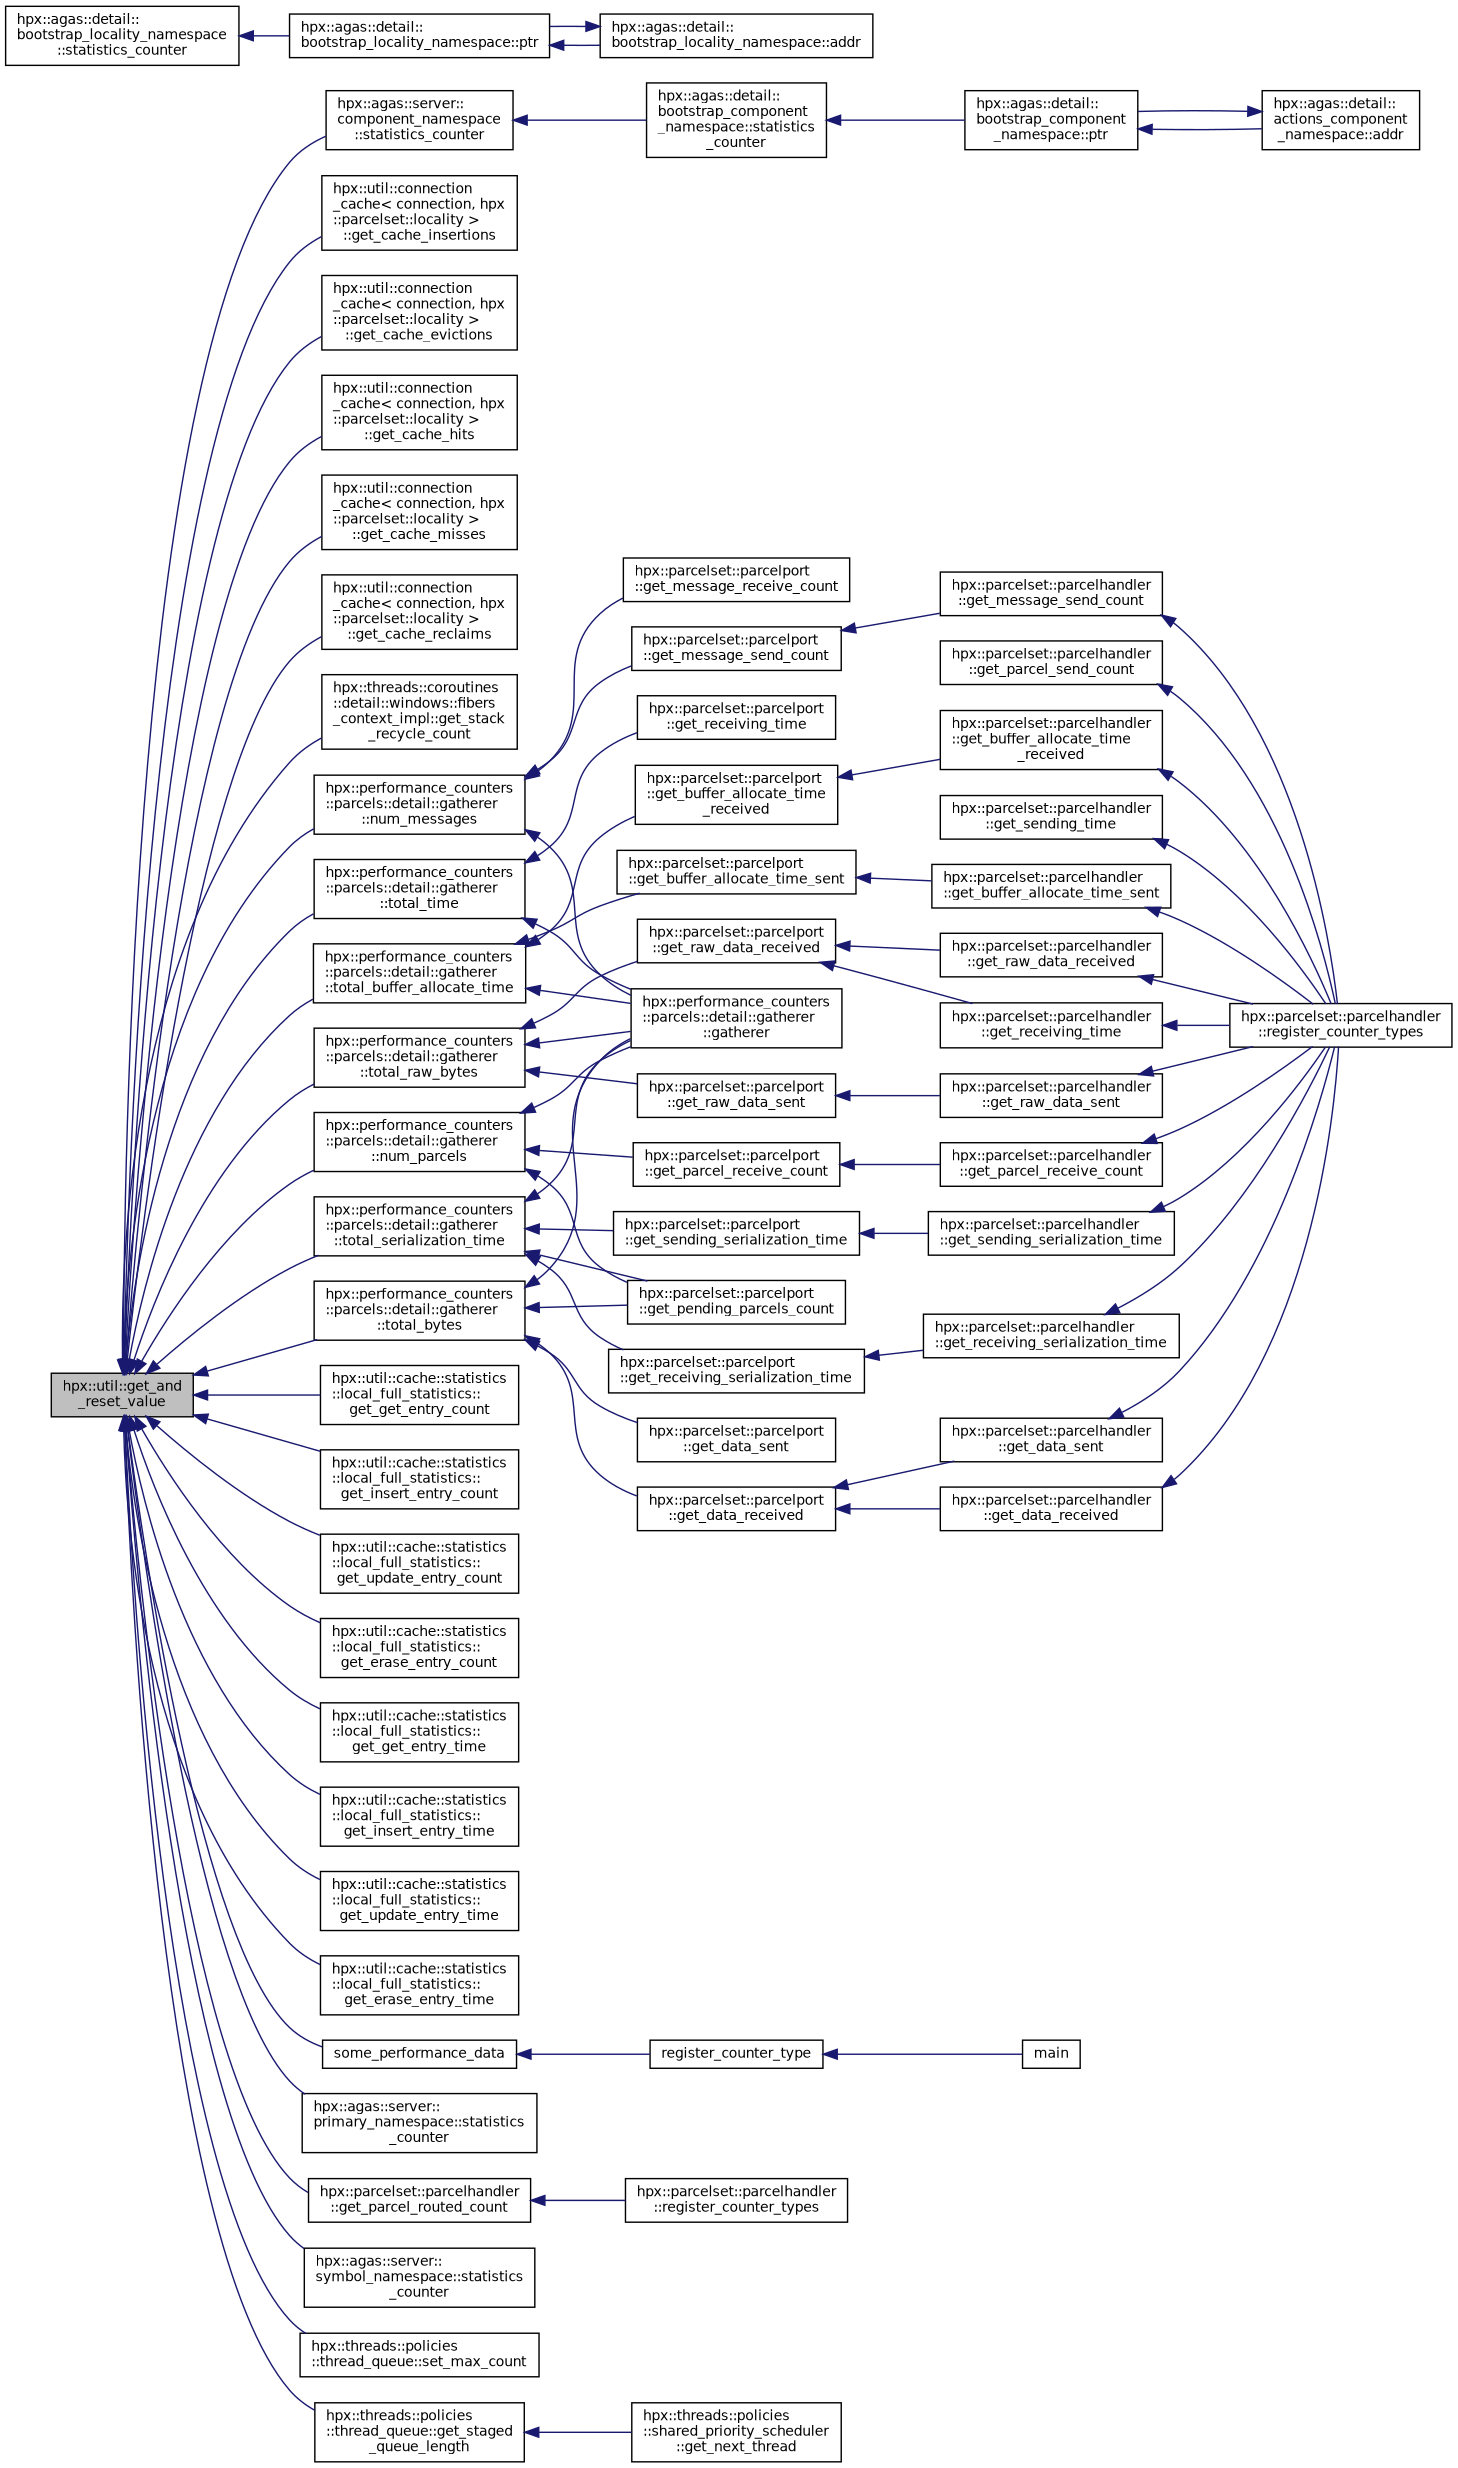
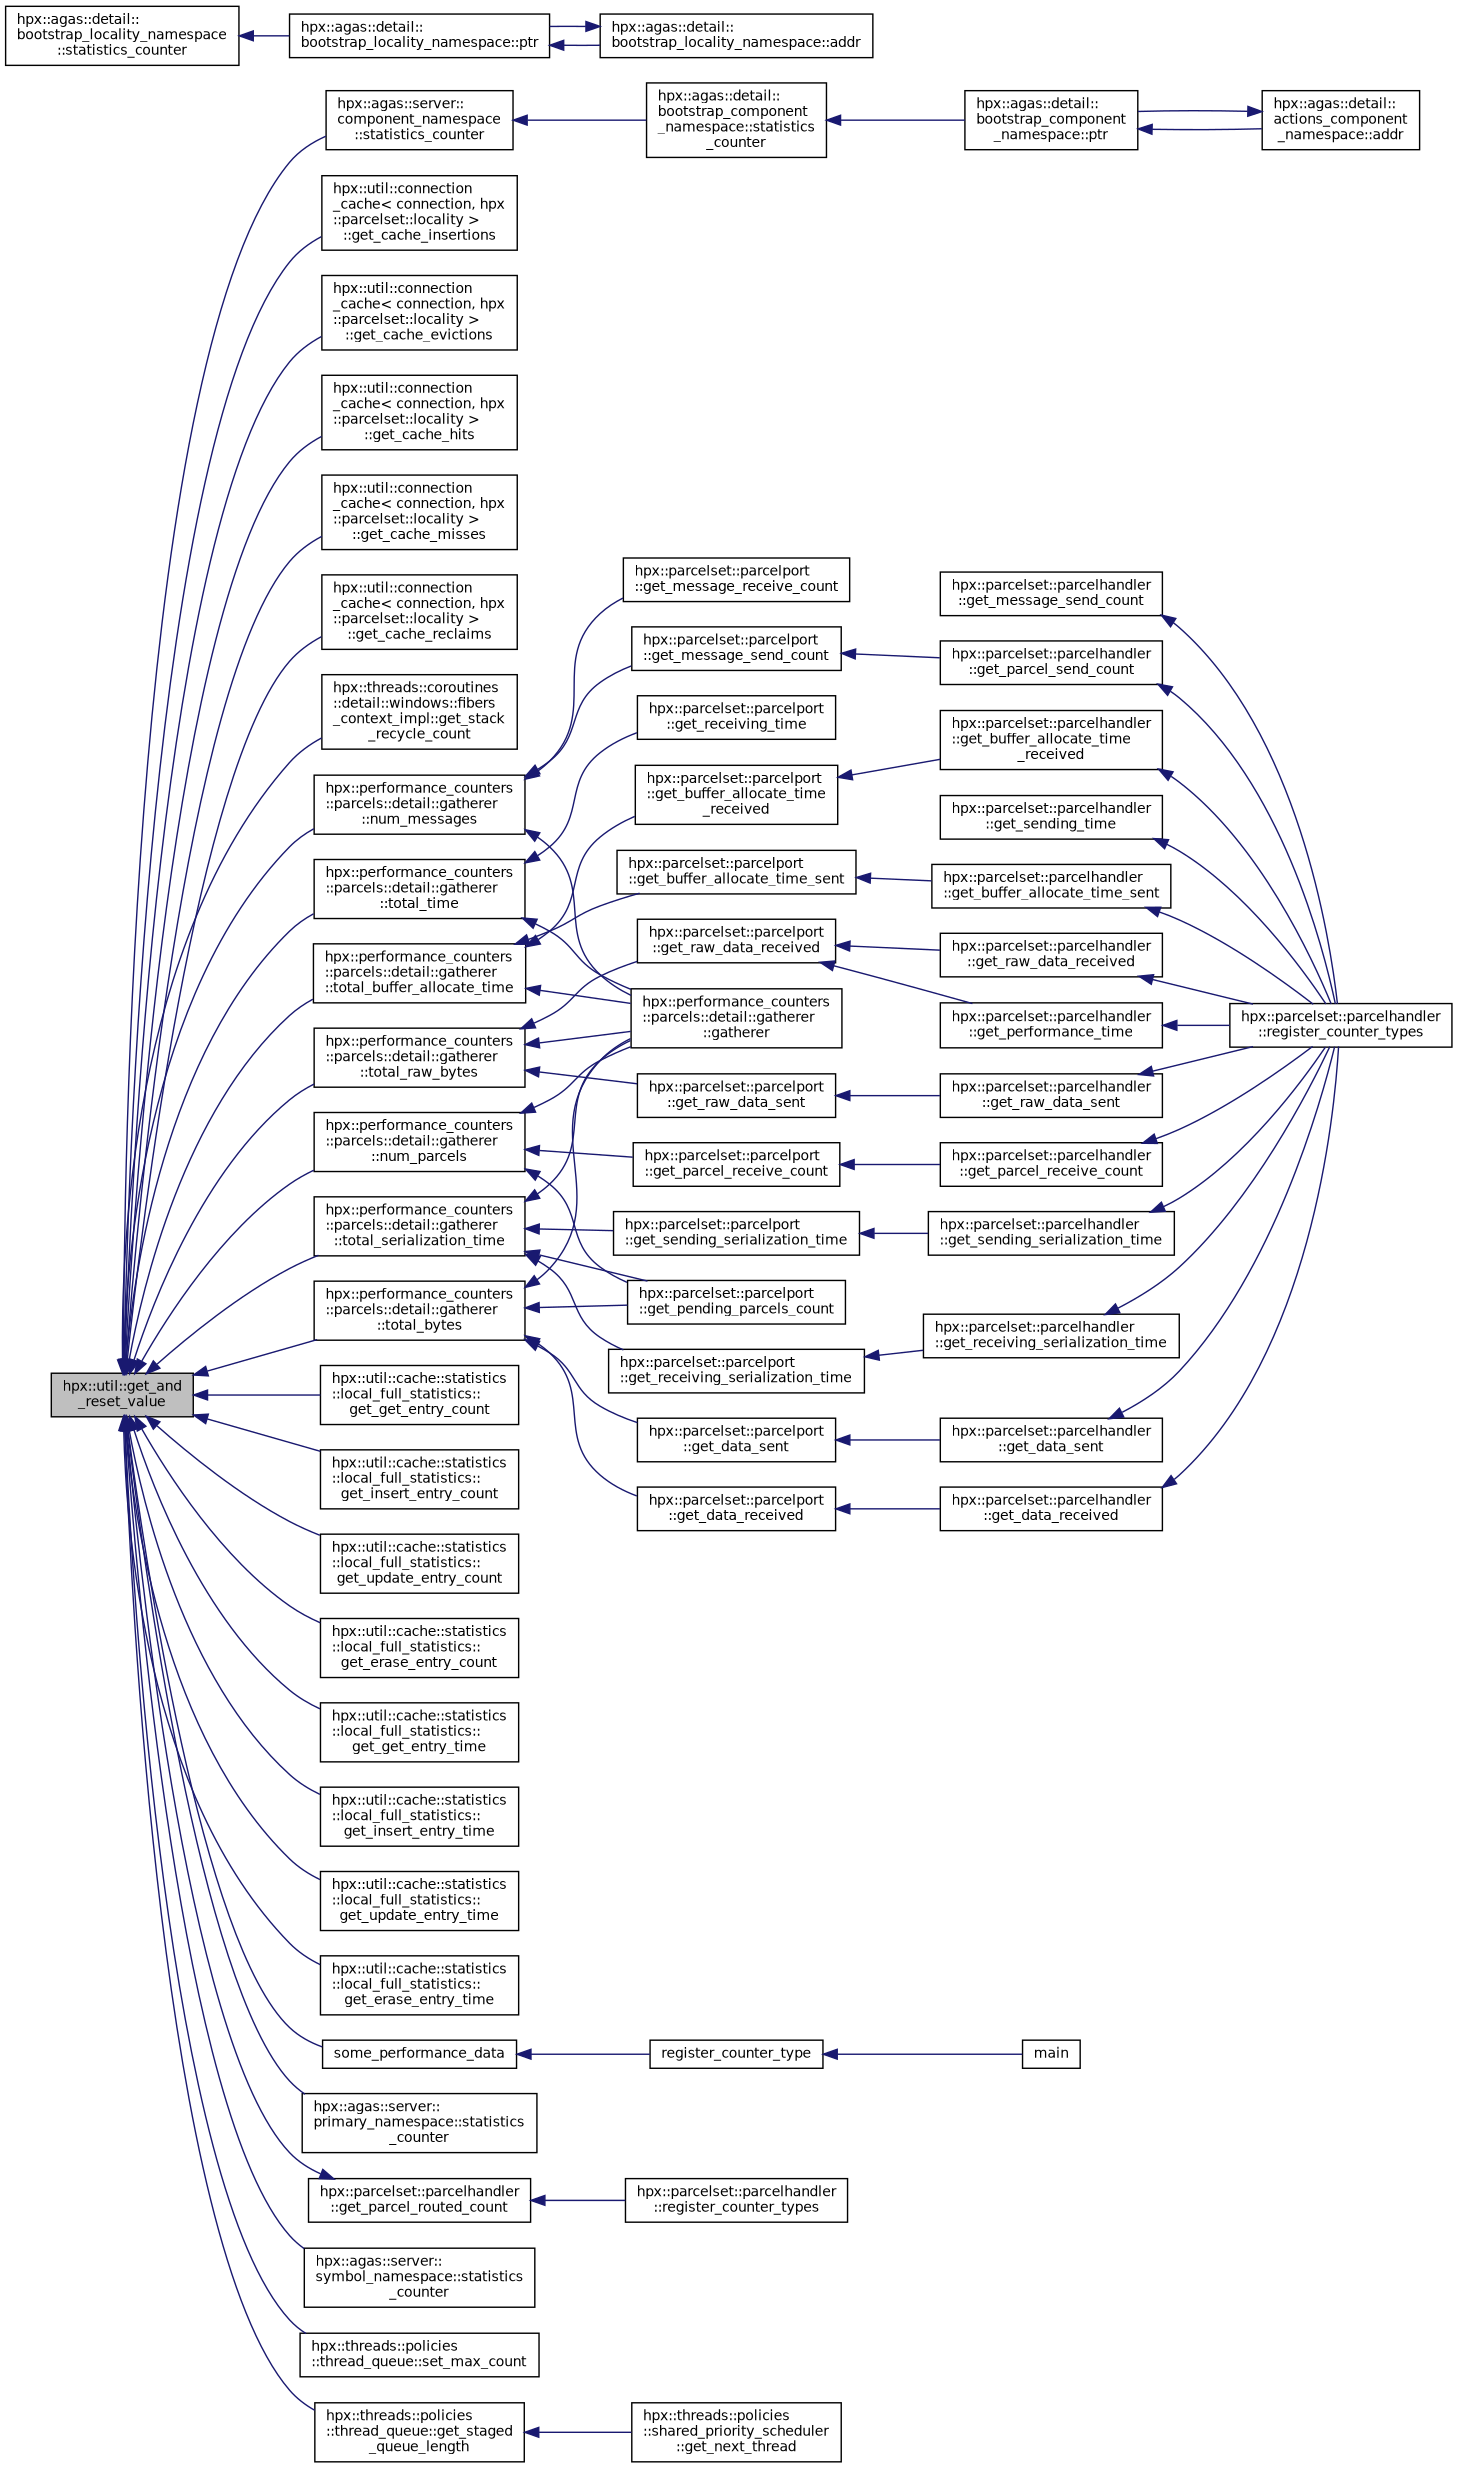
(898, 621) -> (898, 656)
(1051, 1025) -> (1051, 1025)
(901, 1473) -> (895, 1440)
(198, 1942) -> (177, 1812)
